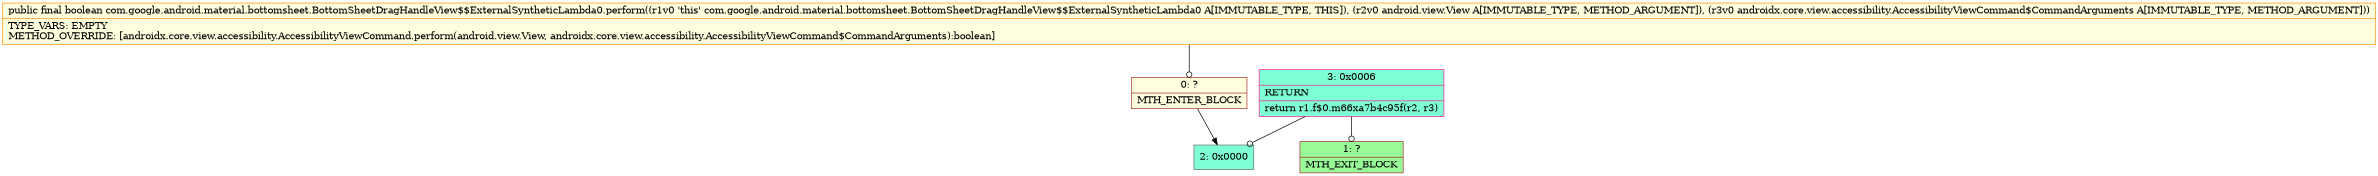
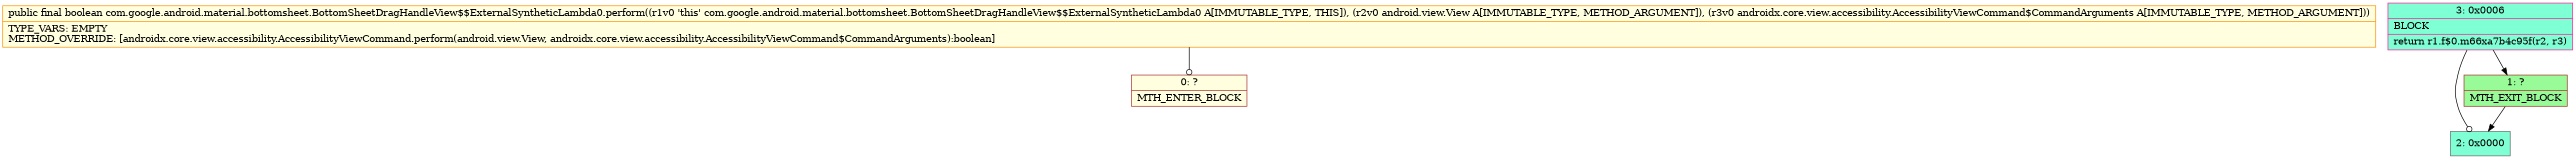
(1287, 93) -> (2411, 26)
(1206, 124) -> (2499, 116)
(1352, 126) -> (2498, 59)
